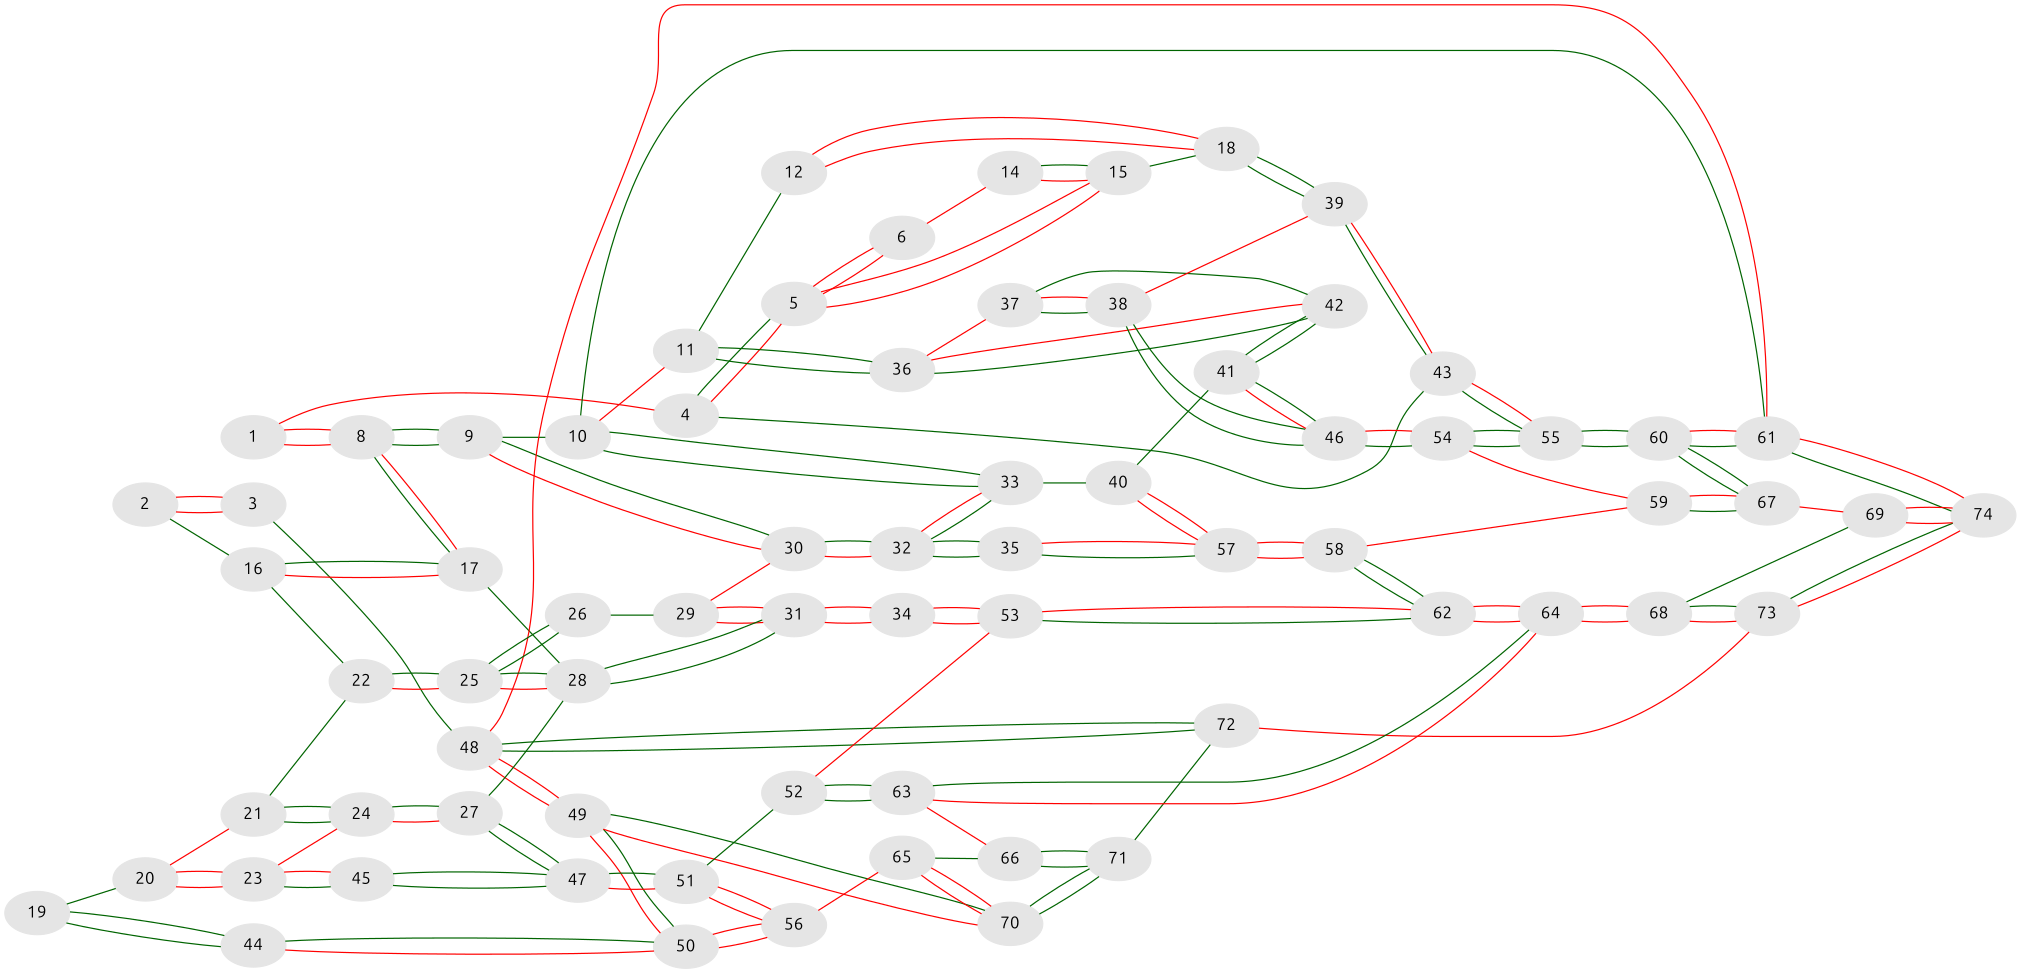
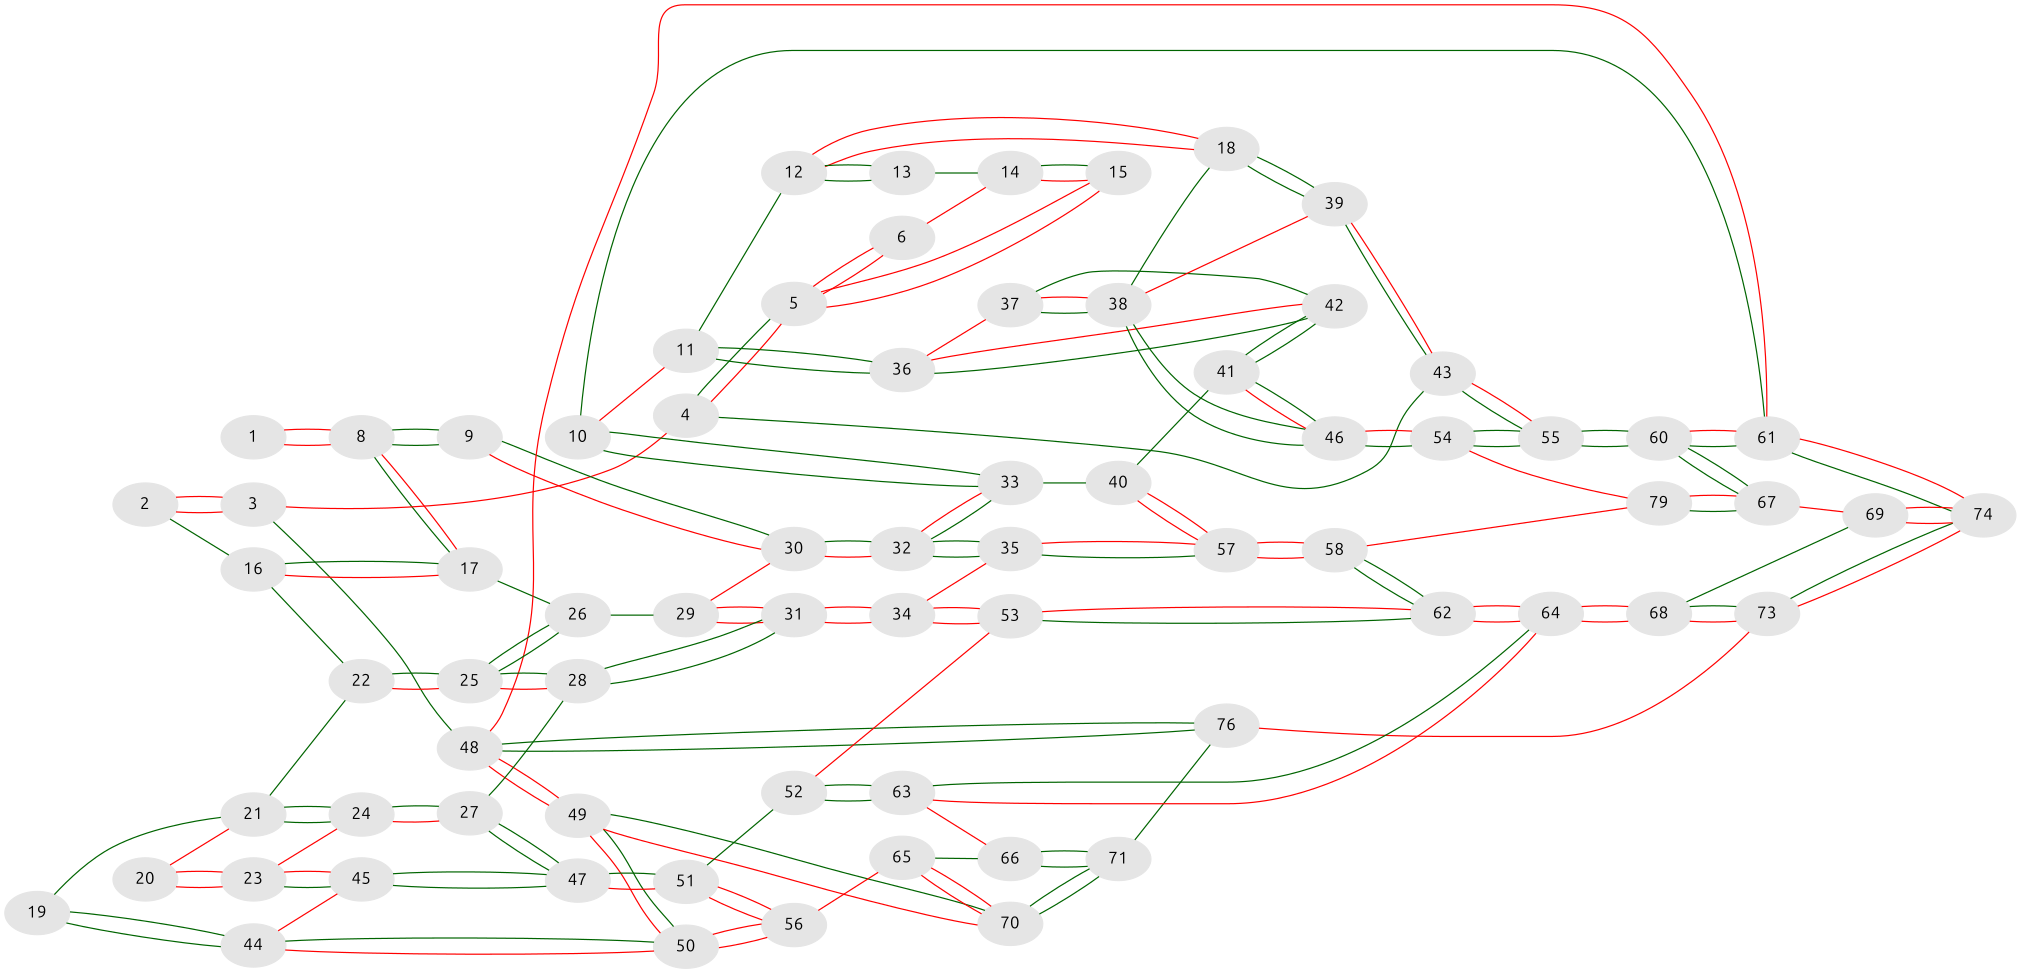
(1173, 161) -> (1169, 225)
none -> (902, 173)
(465, 393) -> (483, 500)
(524, 437) -> none
(1659, 503) -> (1659, 503)
none -> (957, 582)
(522, 623) -> (524, 592)
(1227, 726) -> (1227, 726)
(91, 896) -> (130, 839)
none -> (308, 912)
